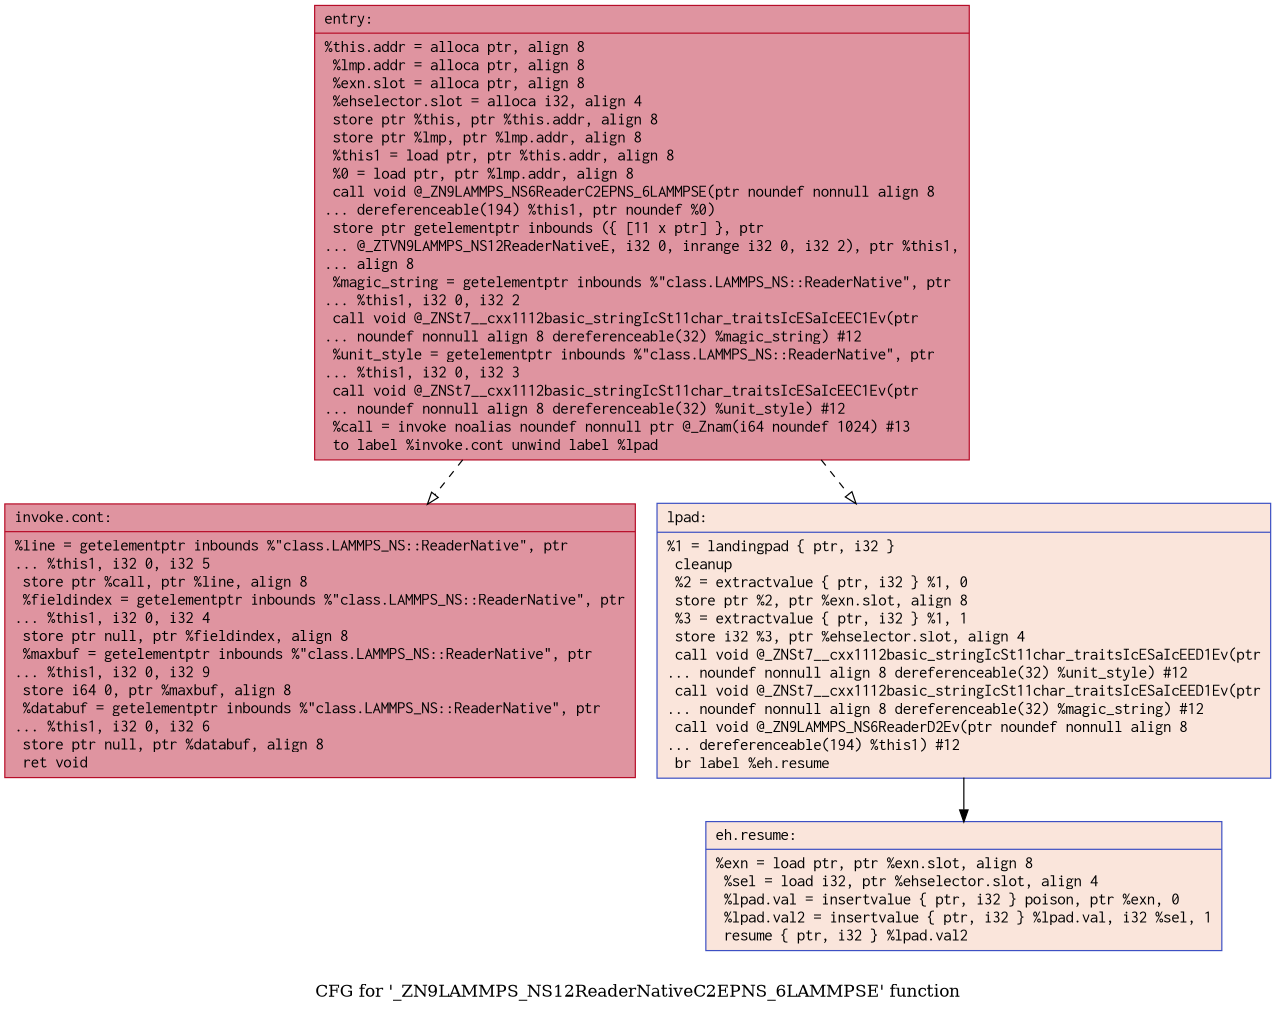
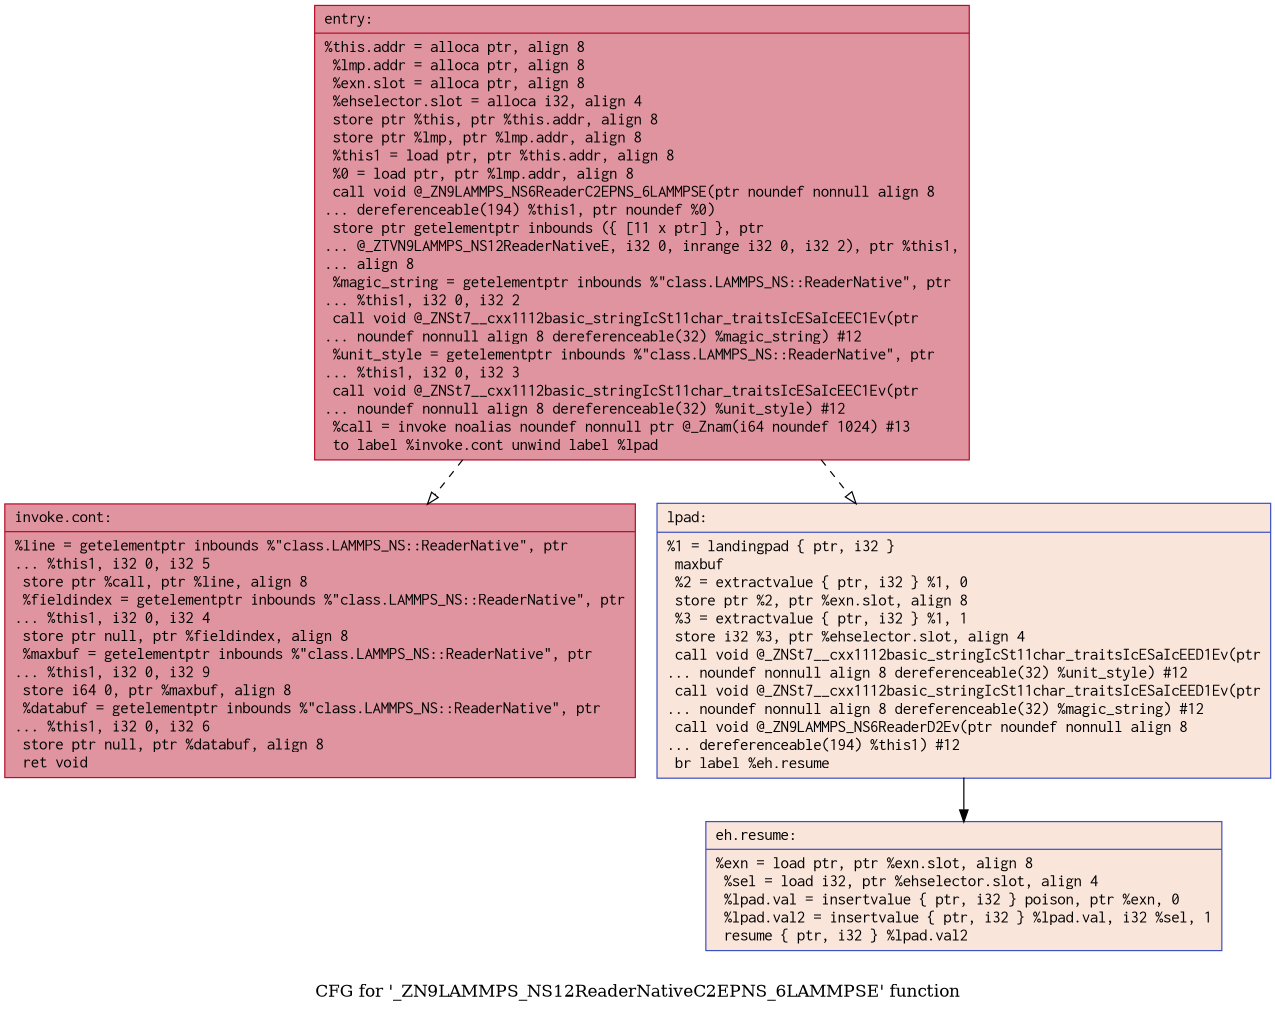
(700, 564) -> (696, 564)
